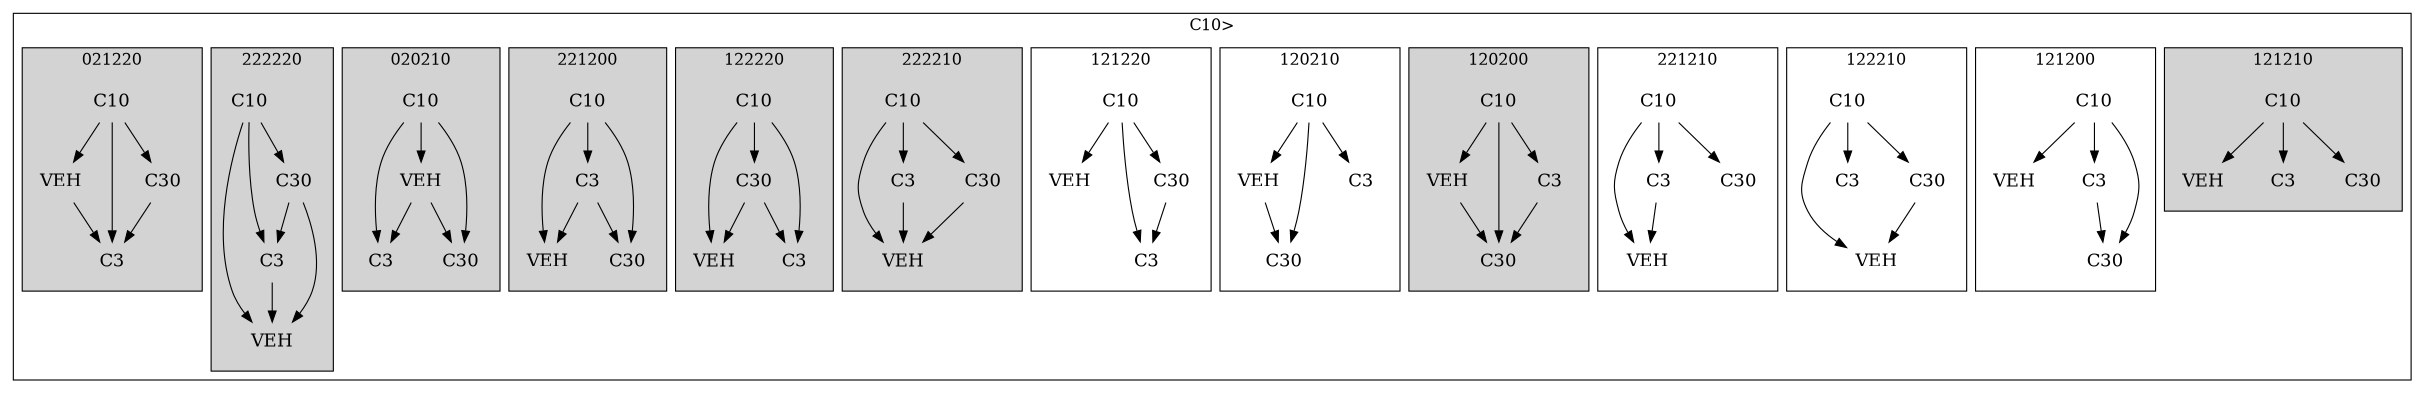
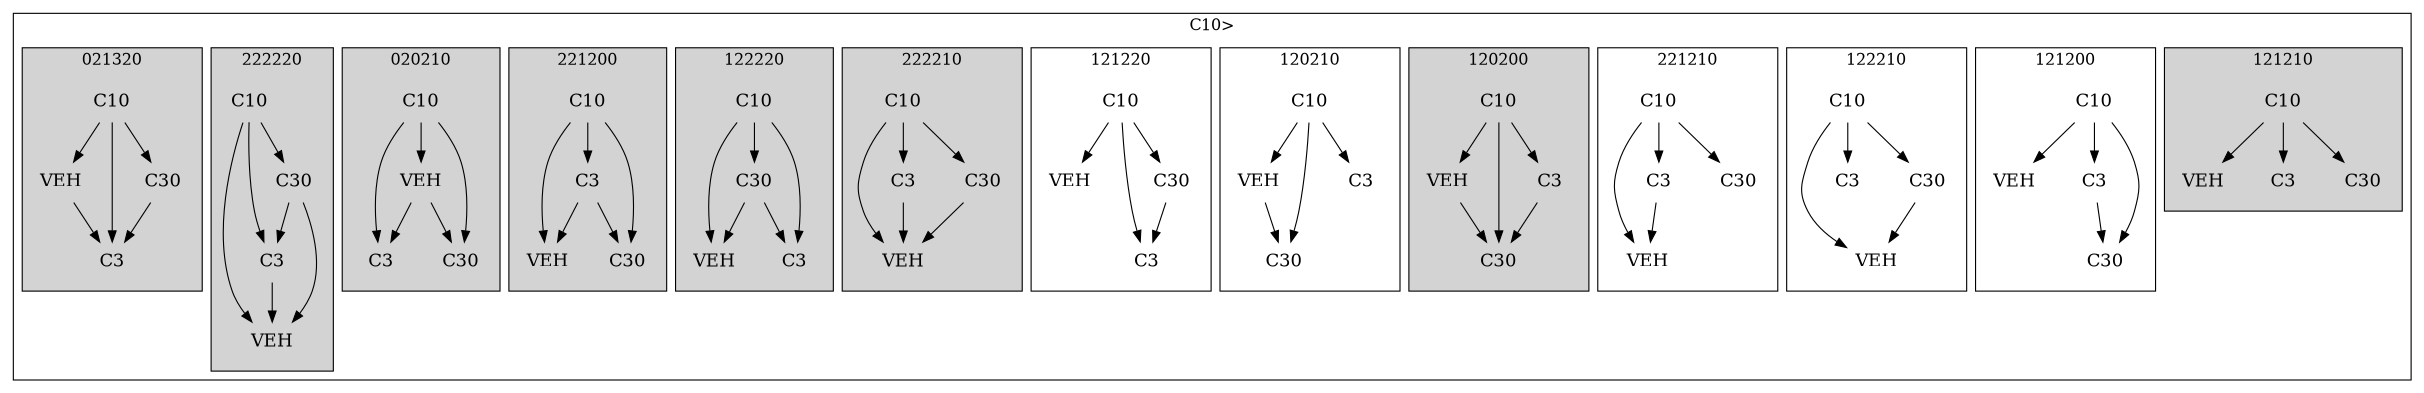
(112, 61) -> (112, 61)
